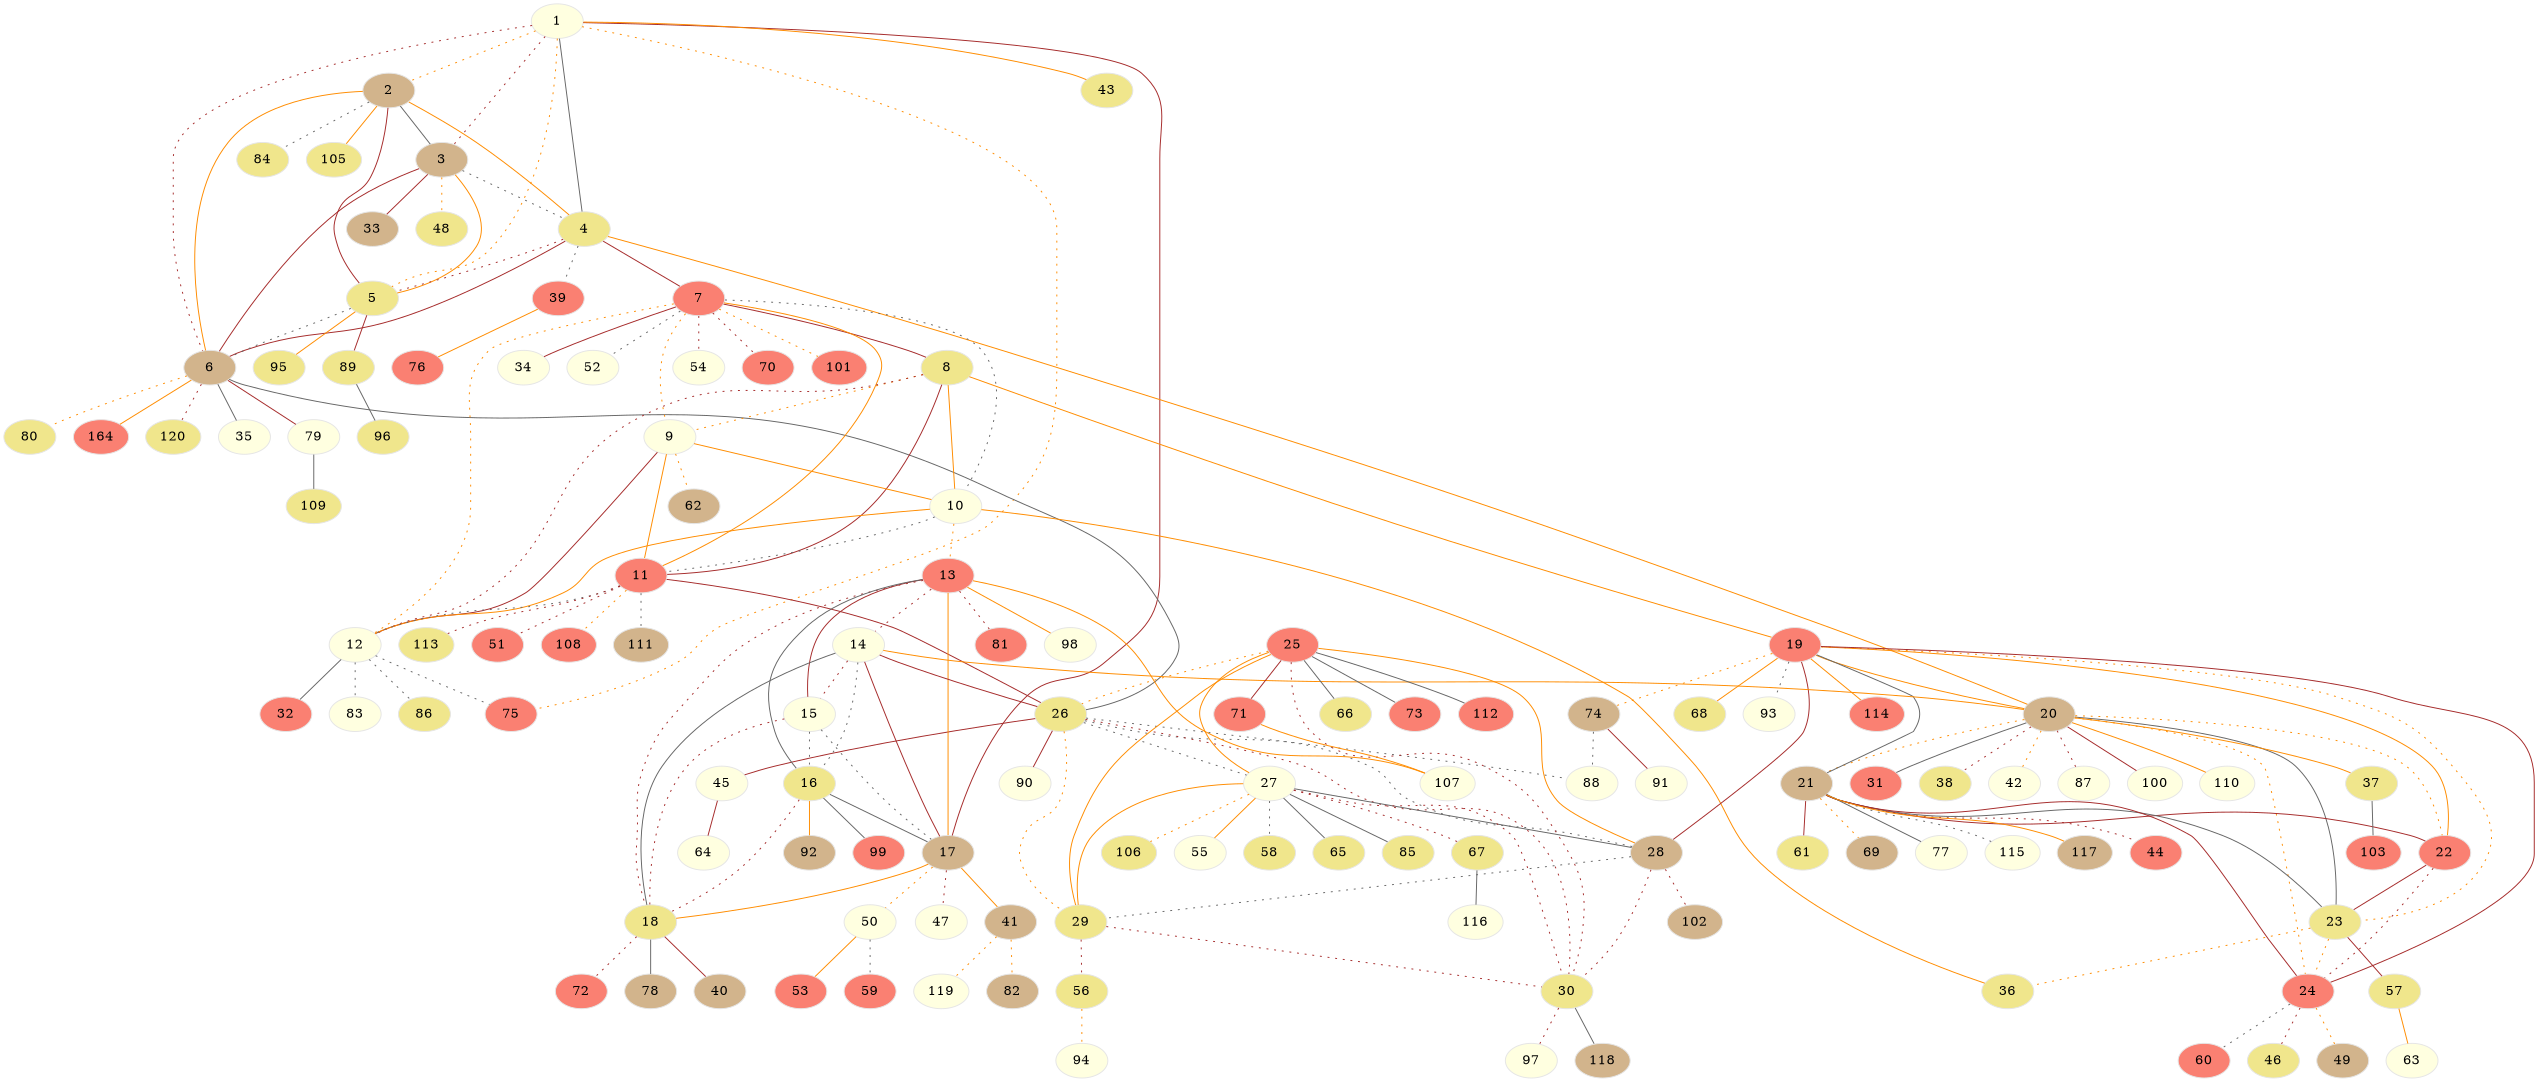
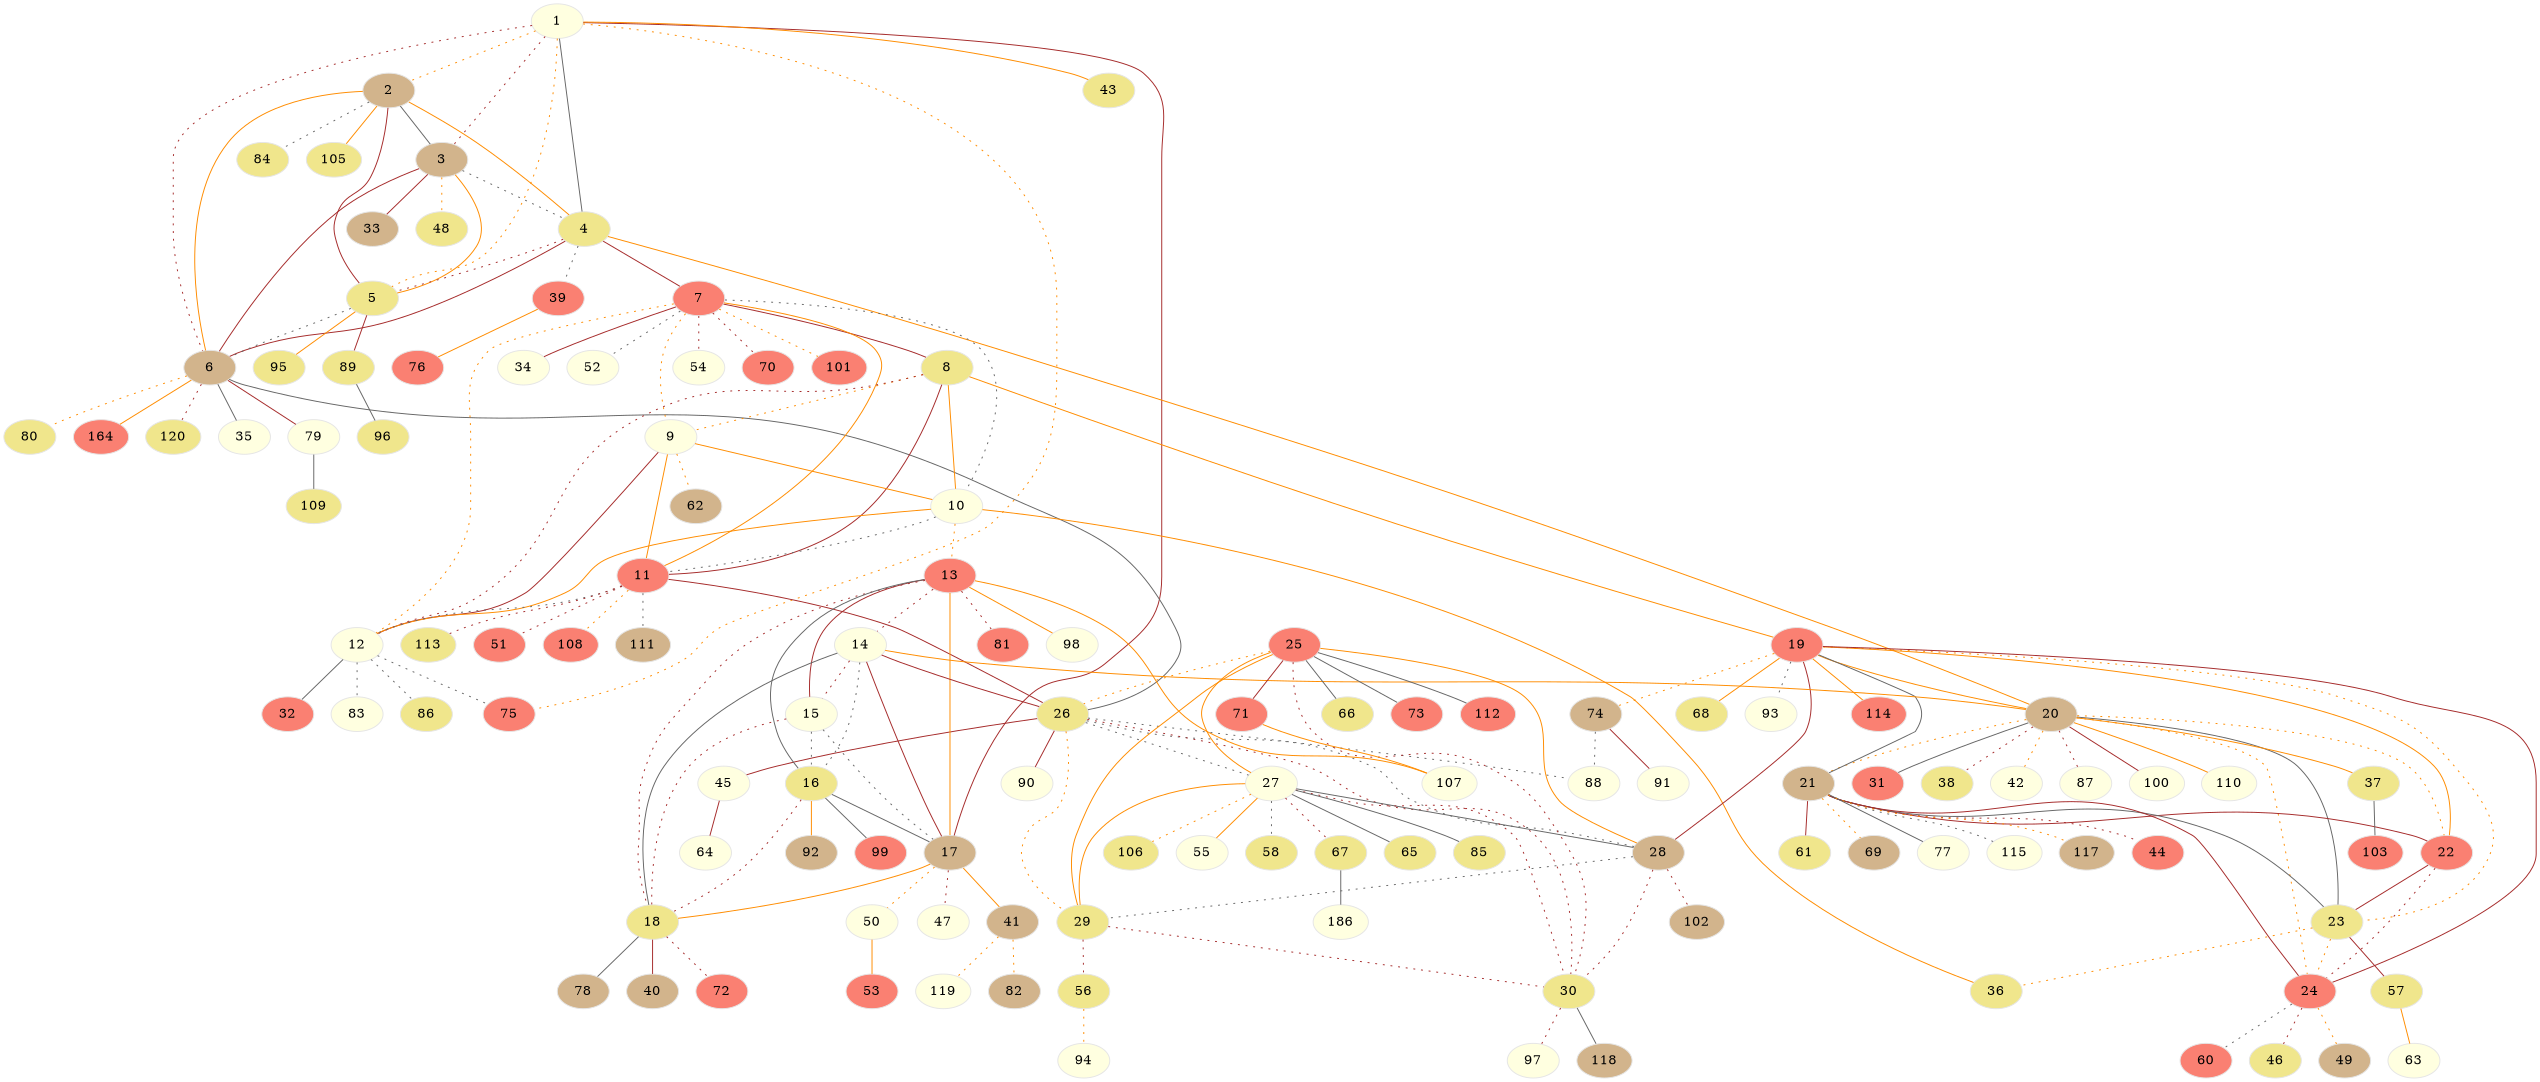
(1945, 818) -> (1947, 818)
(1476, 922) -> (1341, 922)
(870, 991) -> none
